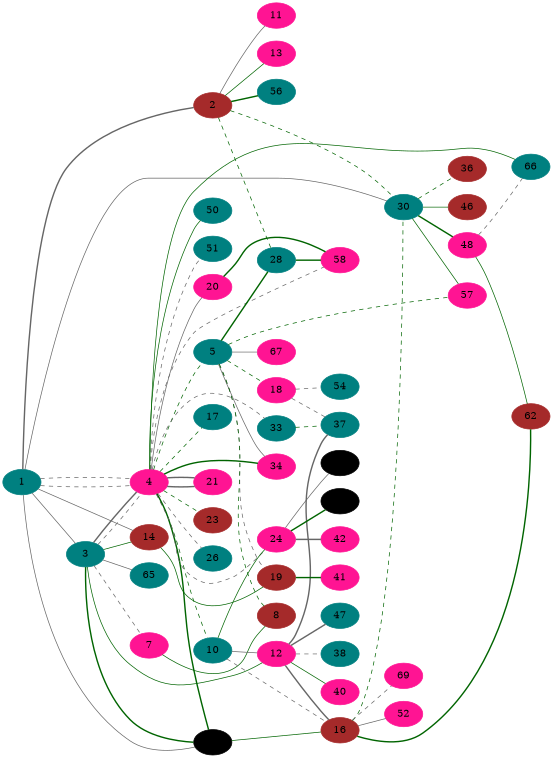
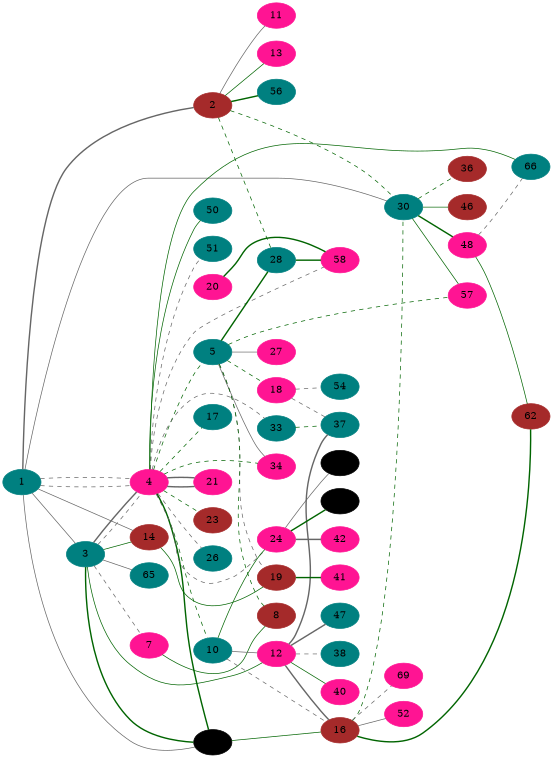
(179, 346) -> none
(276, 352) -> (276, 352)
(210, 461) -> (210, 461)
